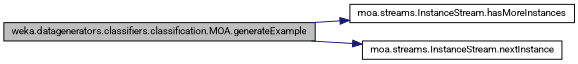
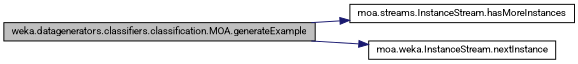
(462, 50) -> (462, 50)
